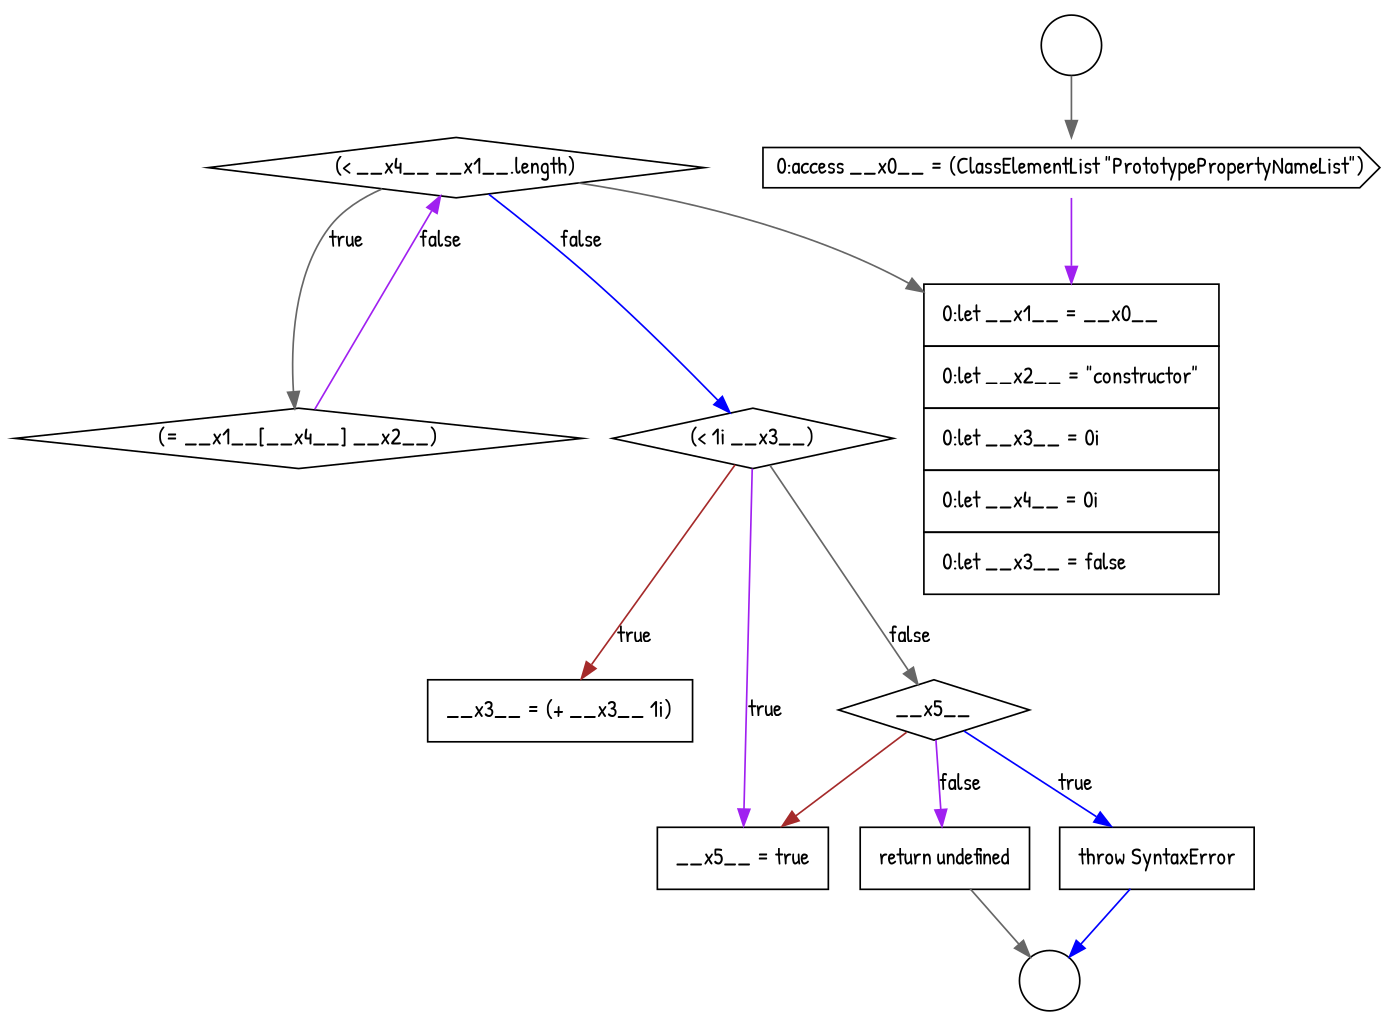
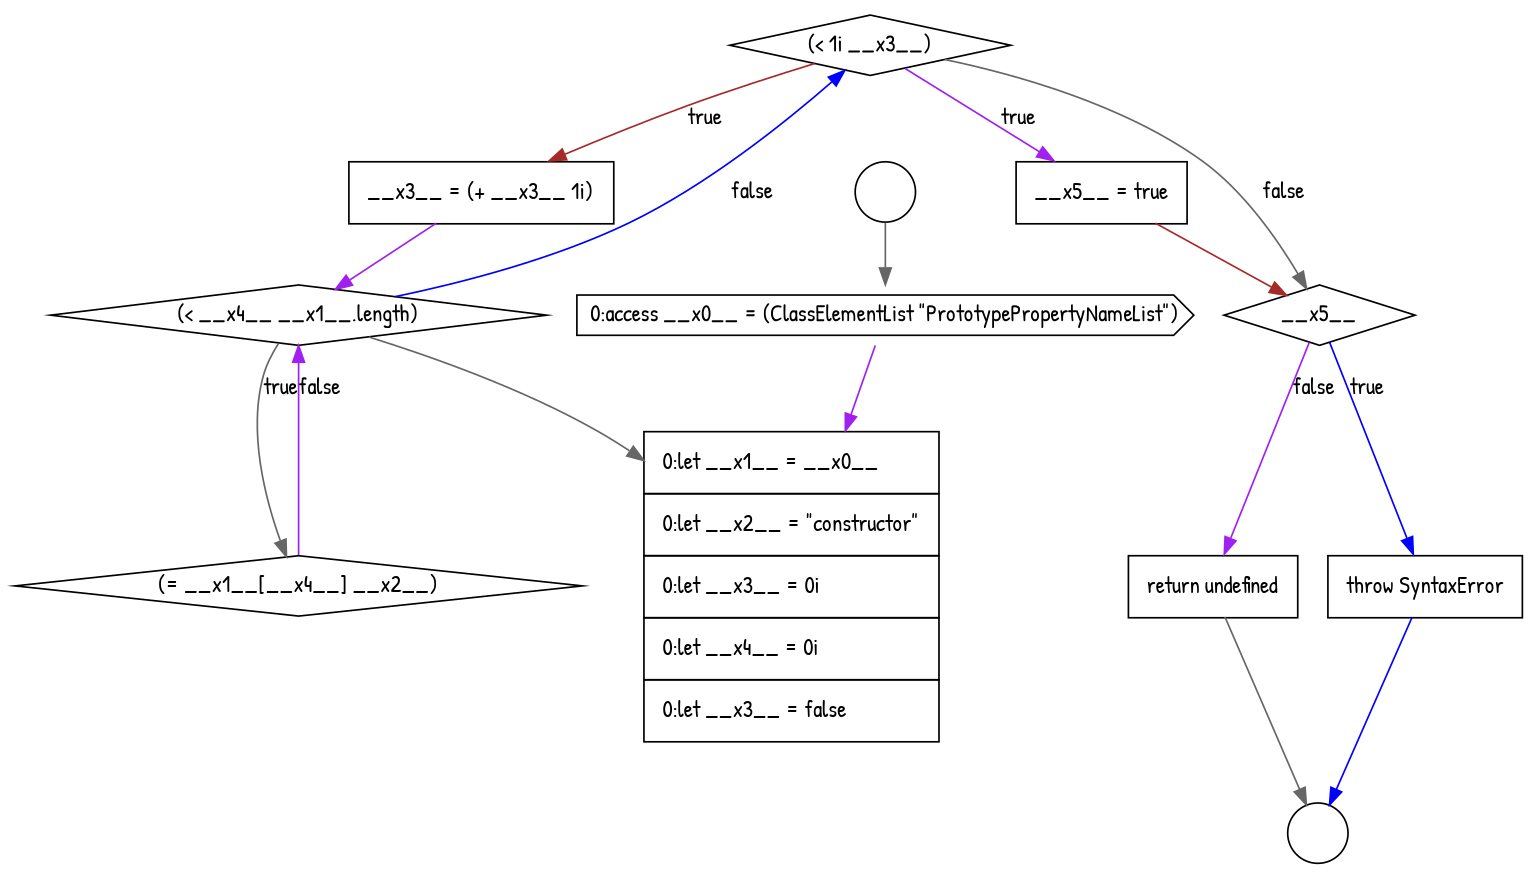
none -> (393, 252)
(851, 774) -> (1214, 255)
